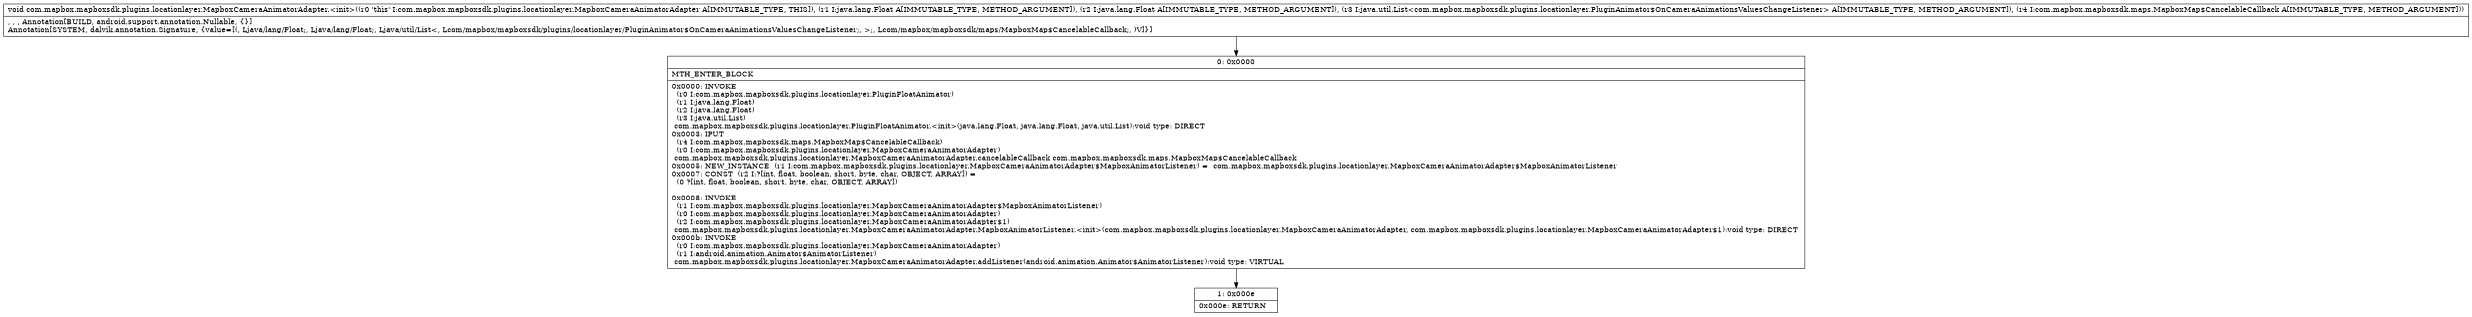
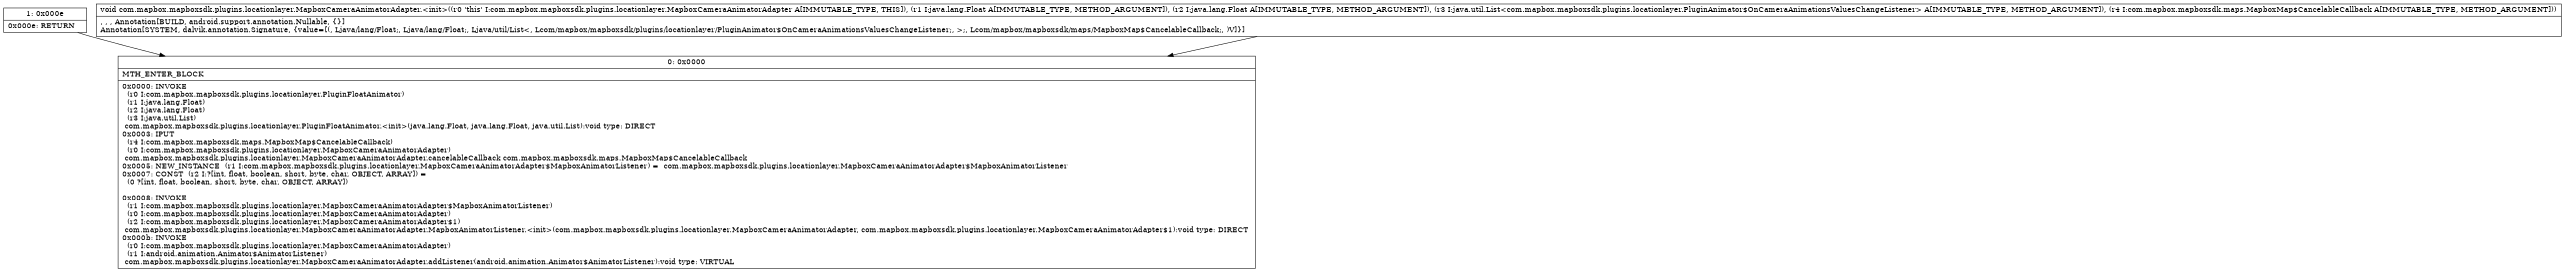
(1236, 276) -> (119, 44)
